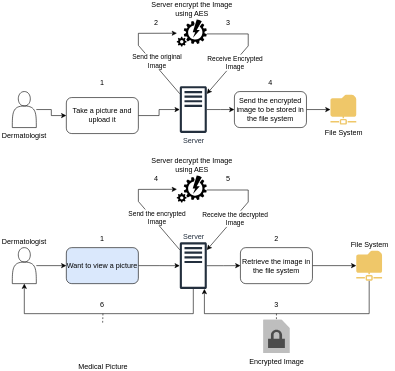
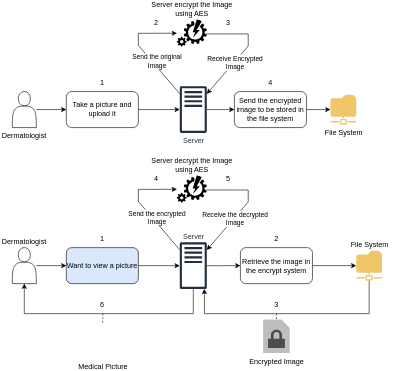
(102, 116) -> (102, 110)
(276, 266) -> (276, 266)
